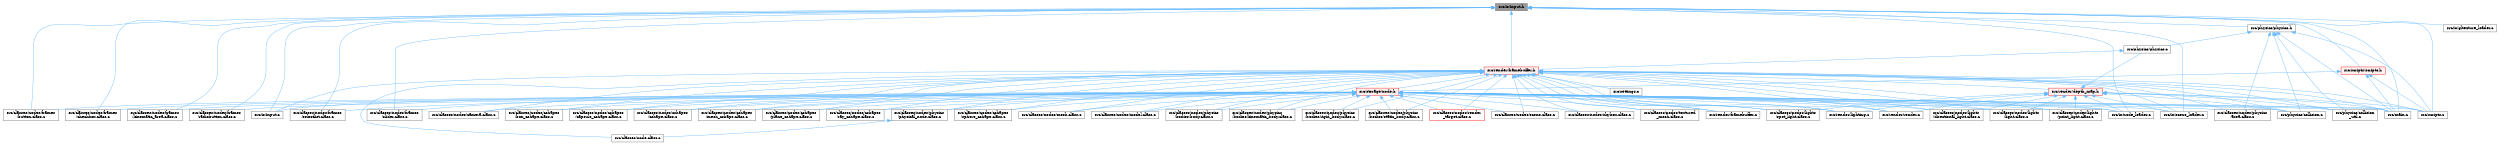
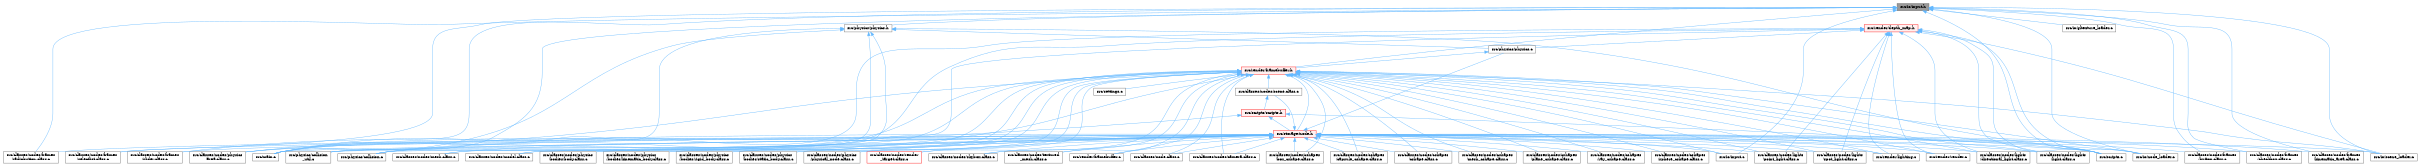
(1953, 13) -> (1266, 104)
(1796, 79) -> none
none -> (1381, 101)
(776, 131) -> (1220, 146)
